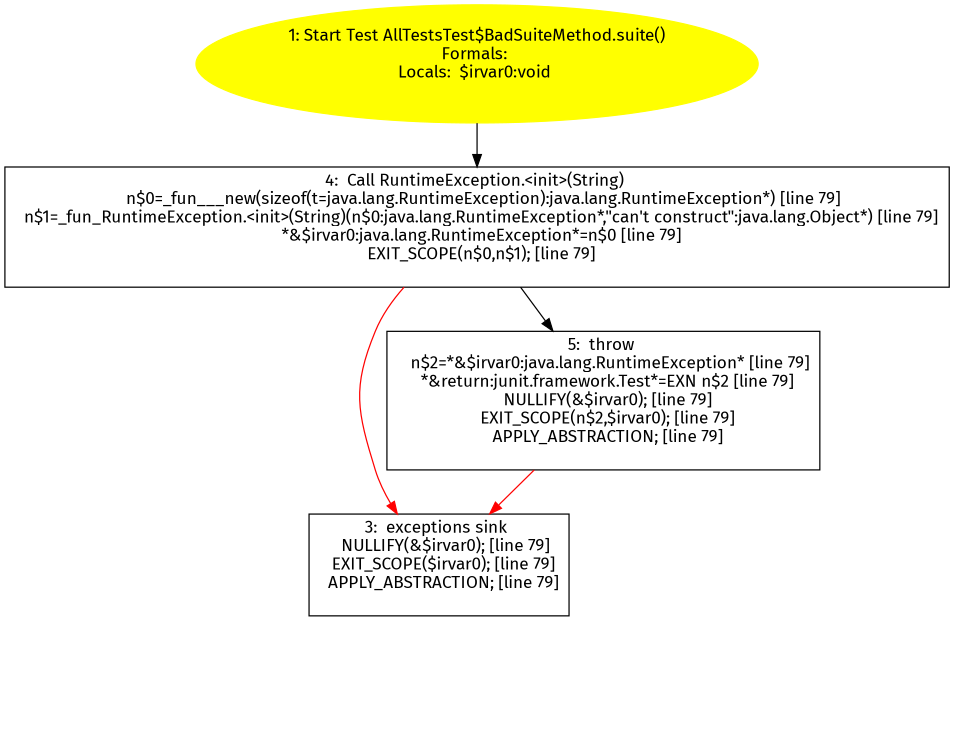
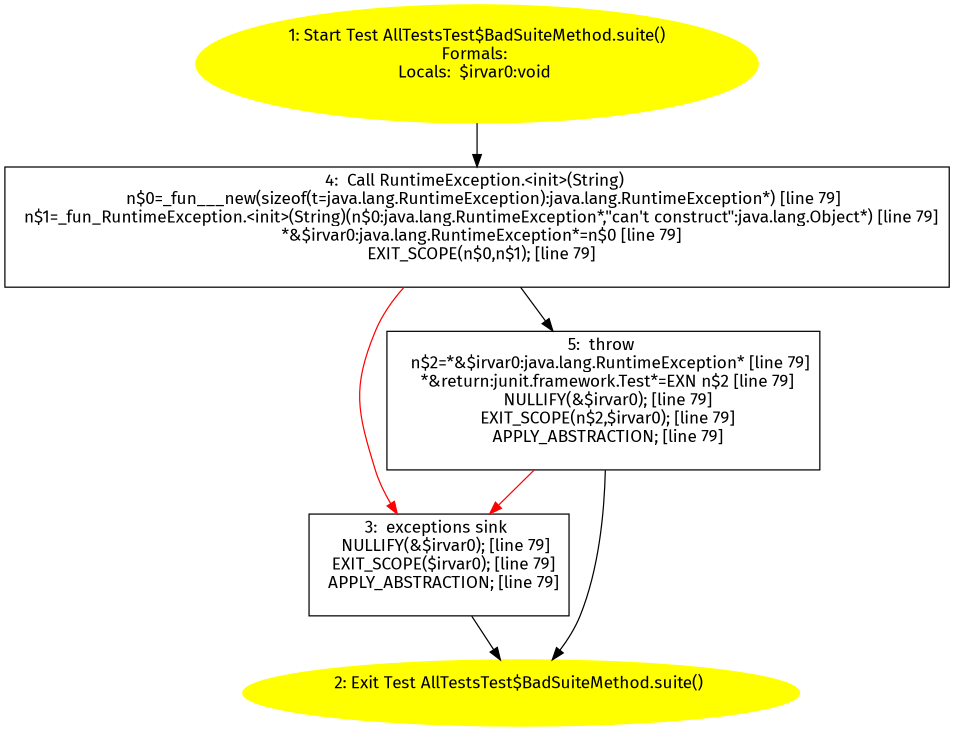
none -> (521, 693)
